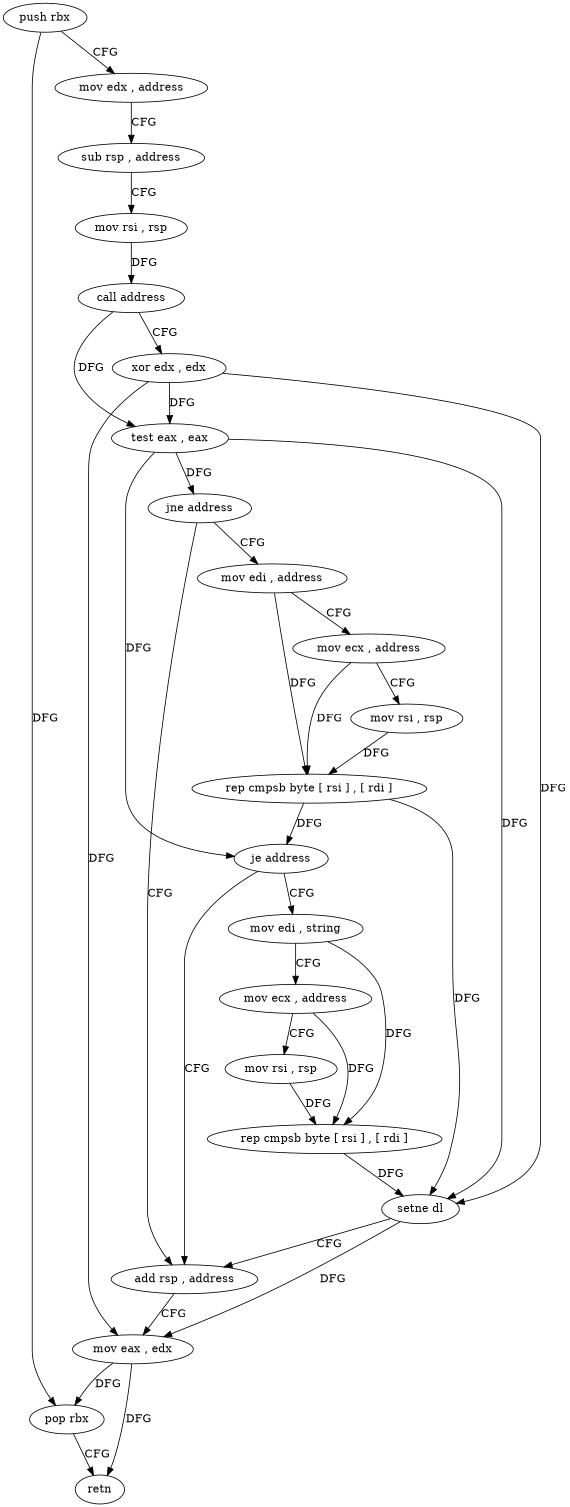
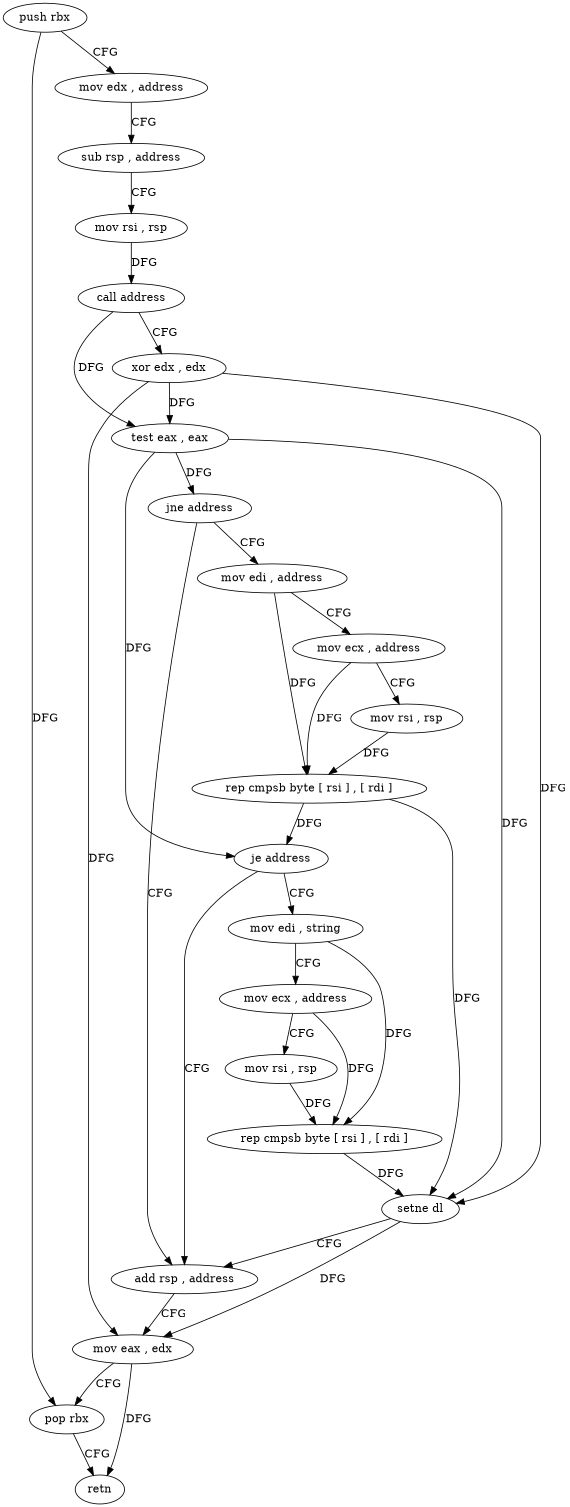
(108, 1384) -> (109, 1384)
